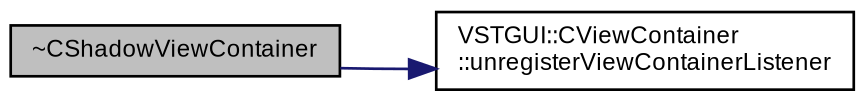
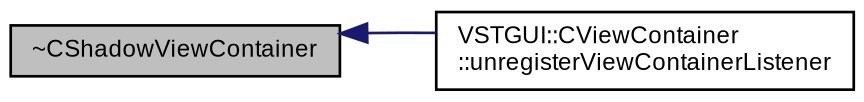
(375, 69) -> (402, 33)
